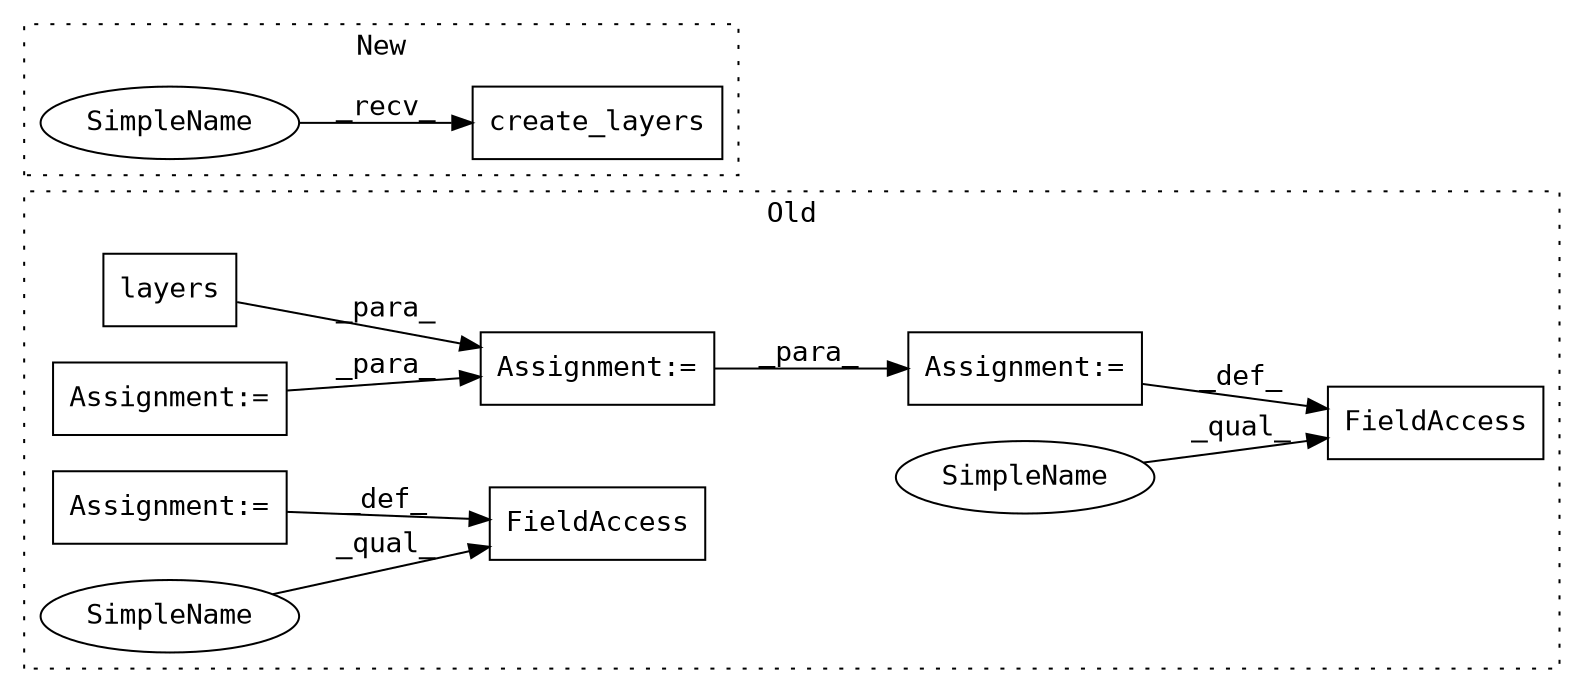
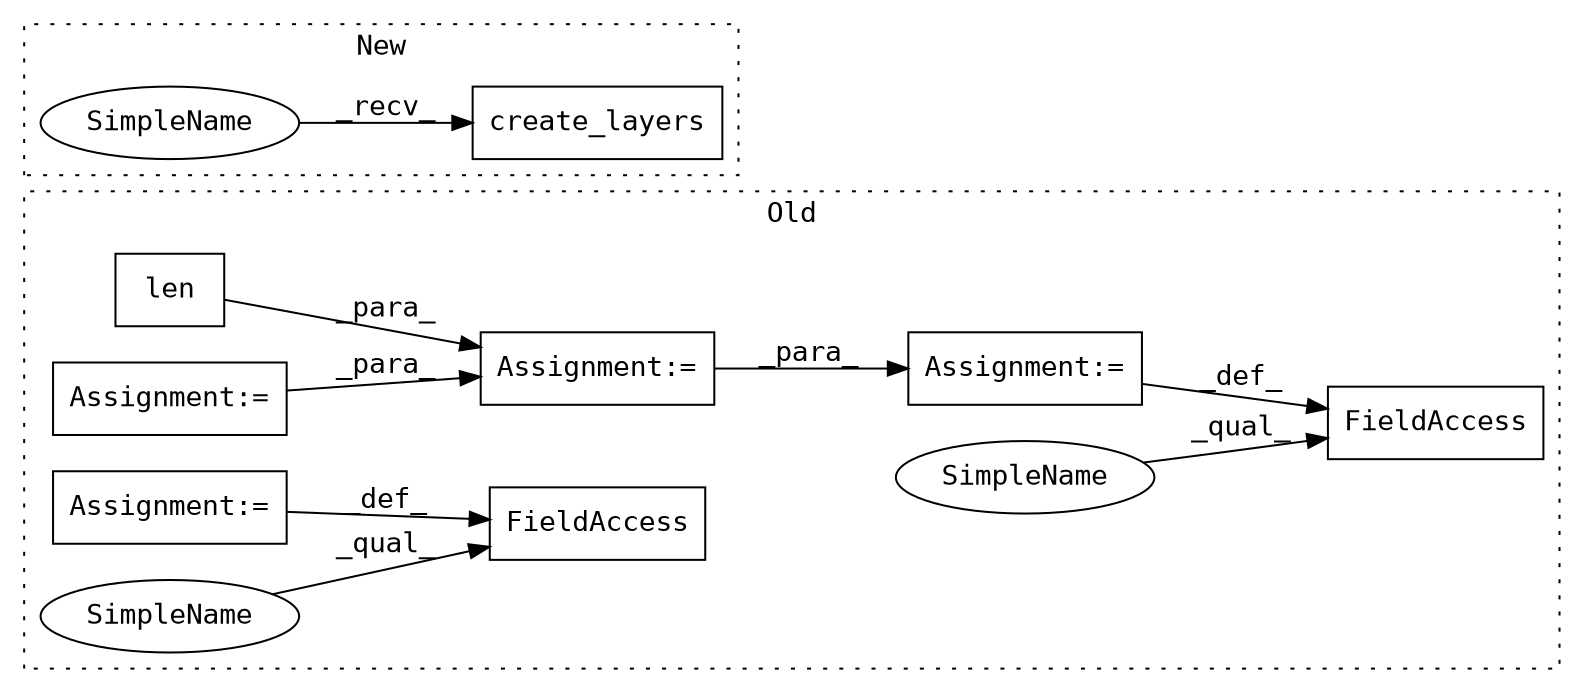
(170, 290) -> (170, 290)
